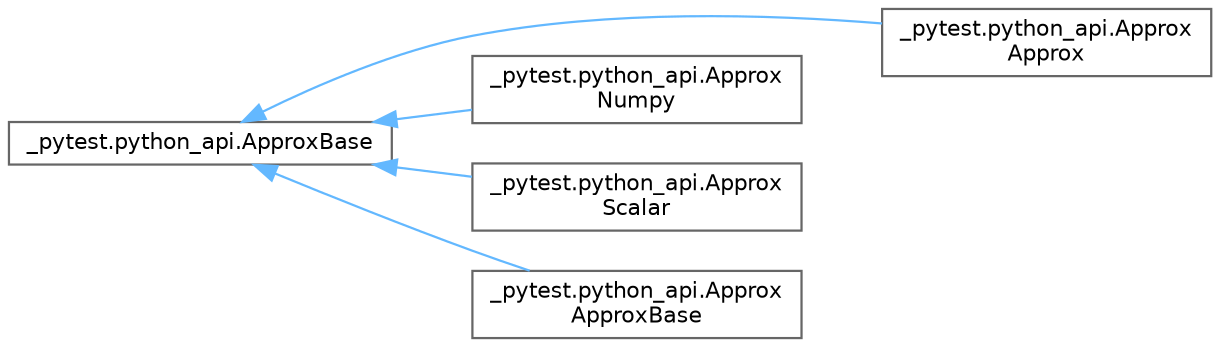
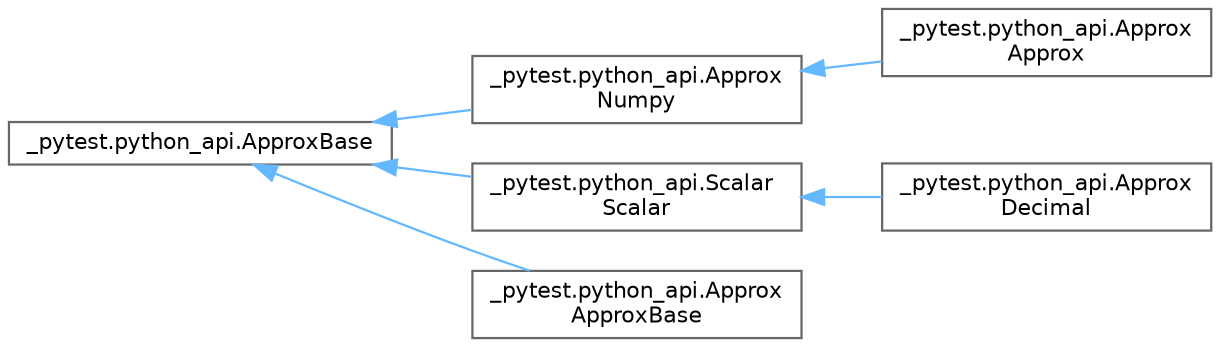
(565, 23) -> (853, 65)
(637, 197) -> (637, 197)
none -> (1047, 197)
